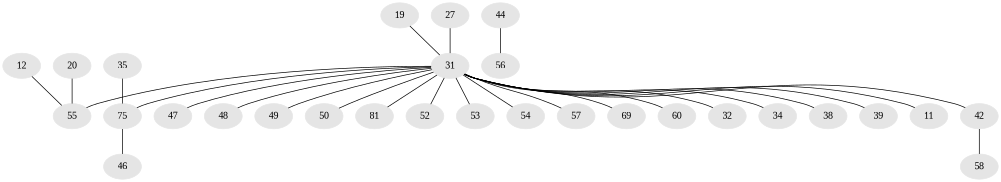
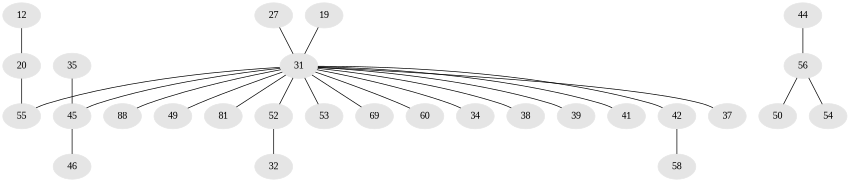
(386, 89) -> (790, 91)
(47, 91) -> (22, 41)
(488, 91) -> (816, 91)
(589, 91) -> (274, 141)
(122, 116) -> (72, 116)
(173, 116) -> (727, 116)
(223, 116) -> (122, 116)
(576, 116) -> none
(929, 116) -> (626, 116)
